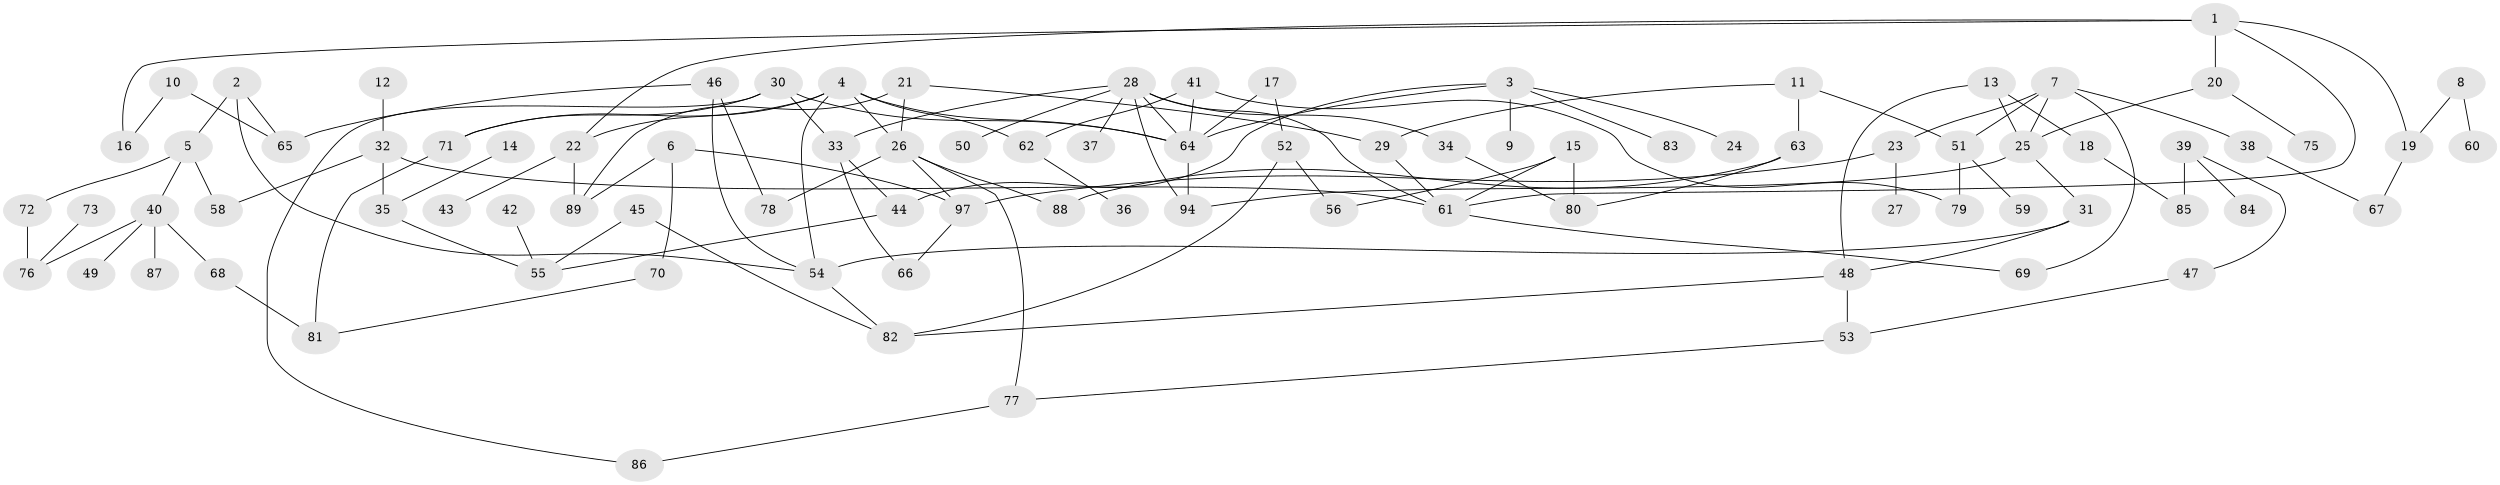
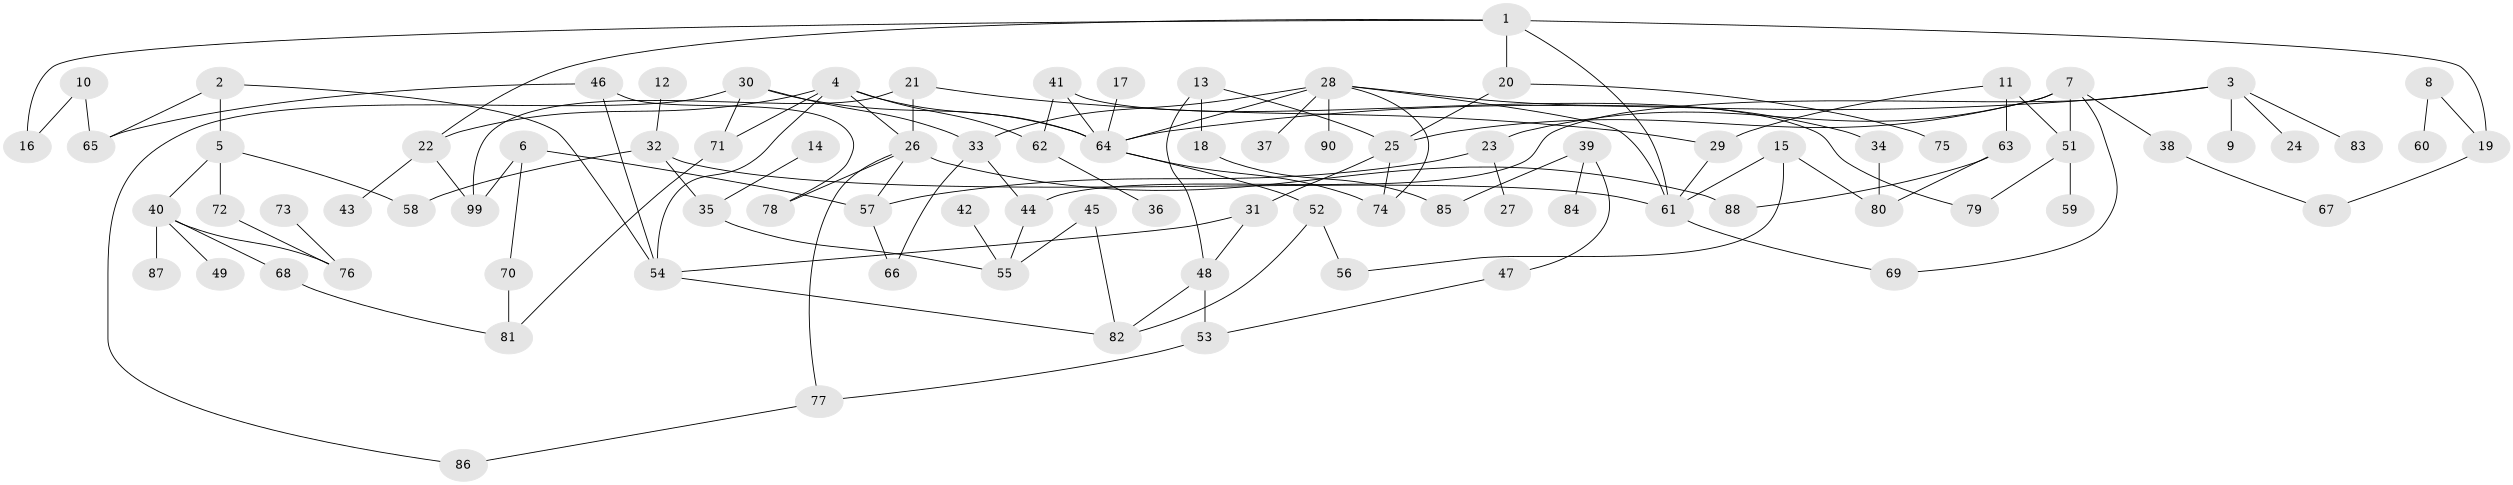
(1279, 115) -> (1213, 174)
(963, 147) -> (1329, 147)
(574, 211) -> (475, 211)
(963, 211) -> (868, 211)
(1188, 211) -> (1381, 211)
